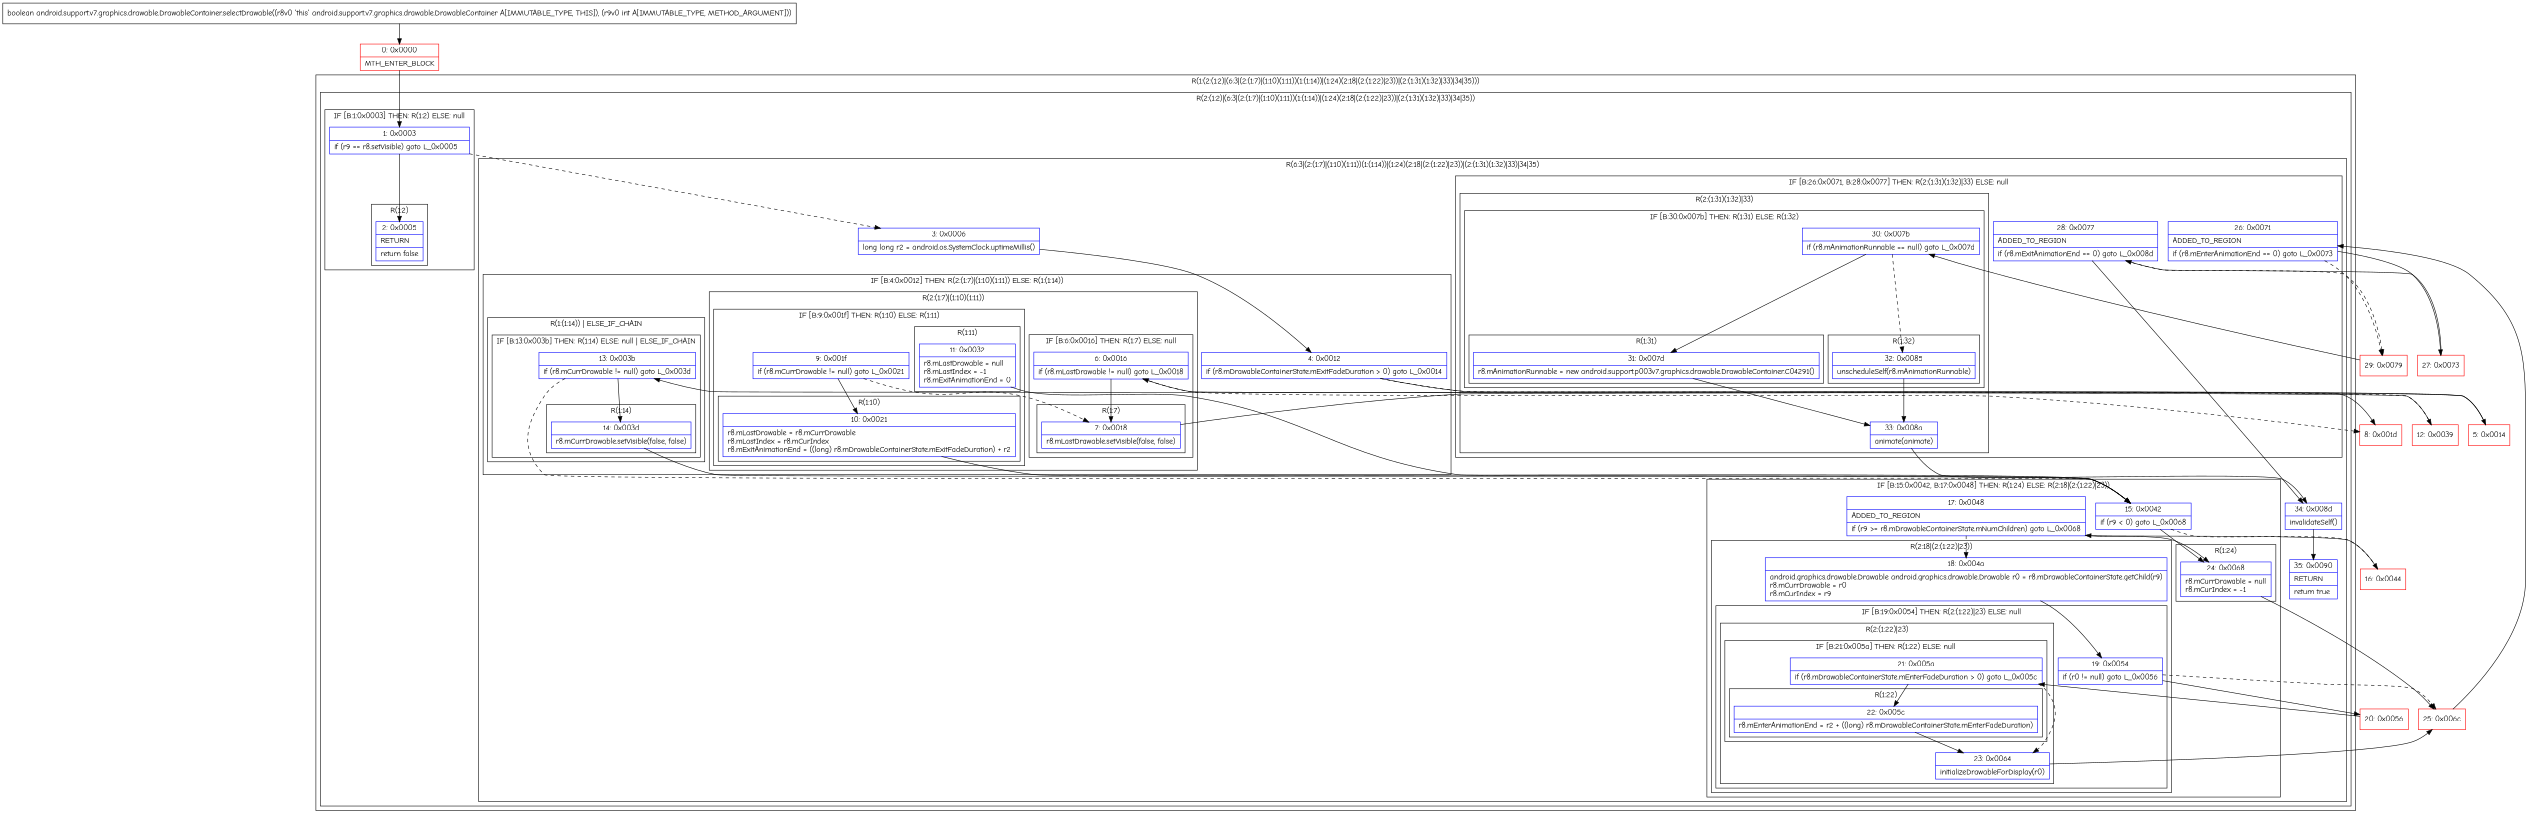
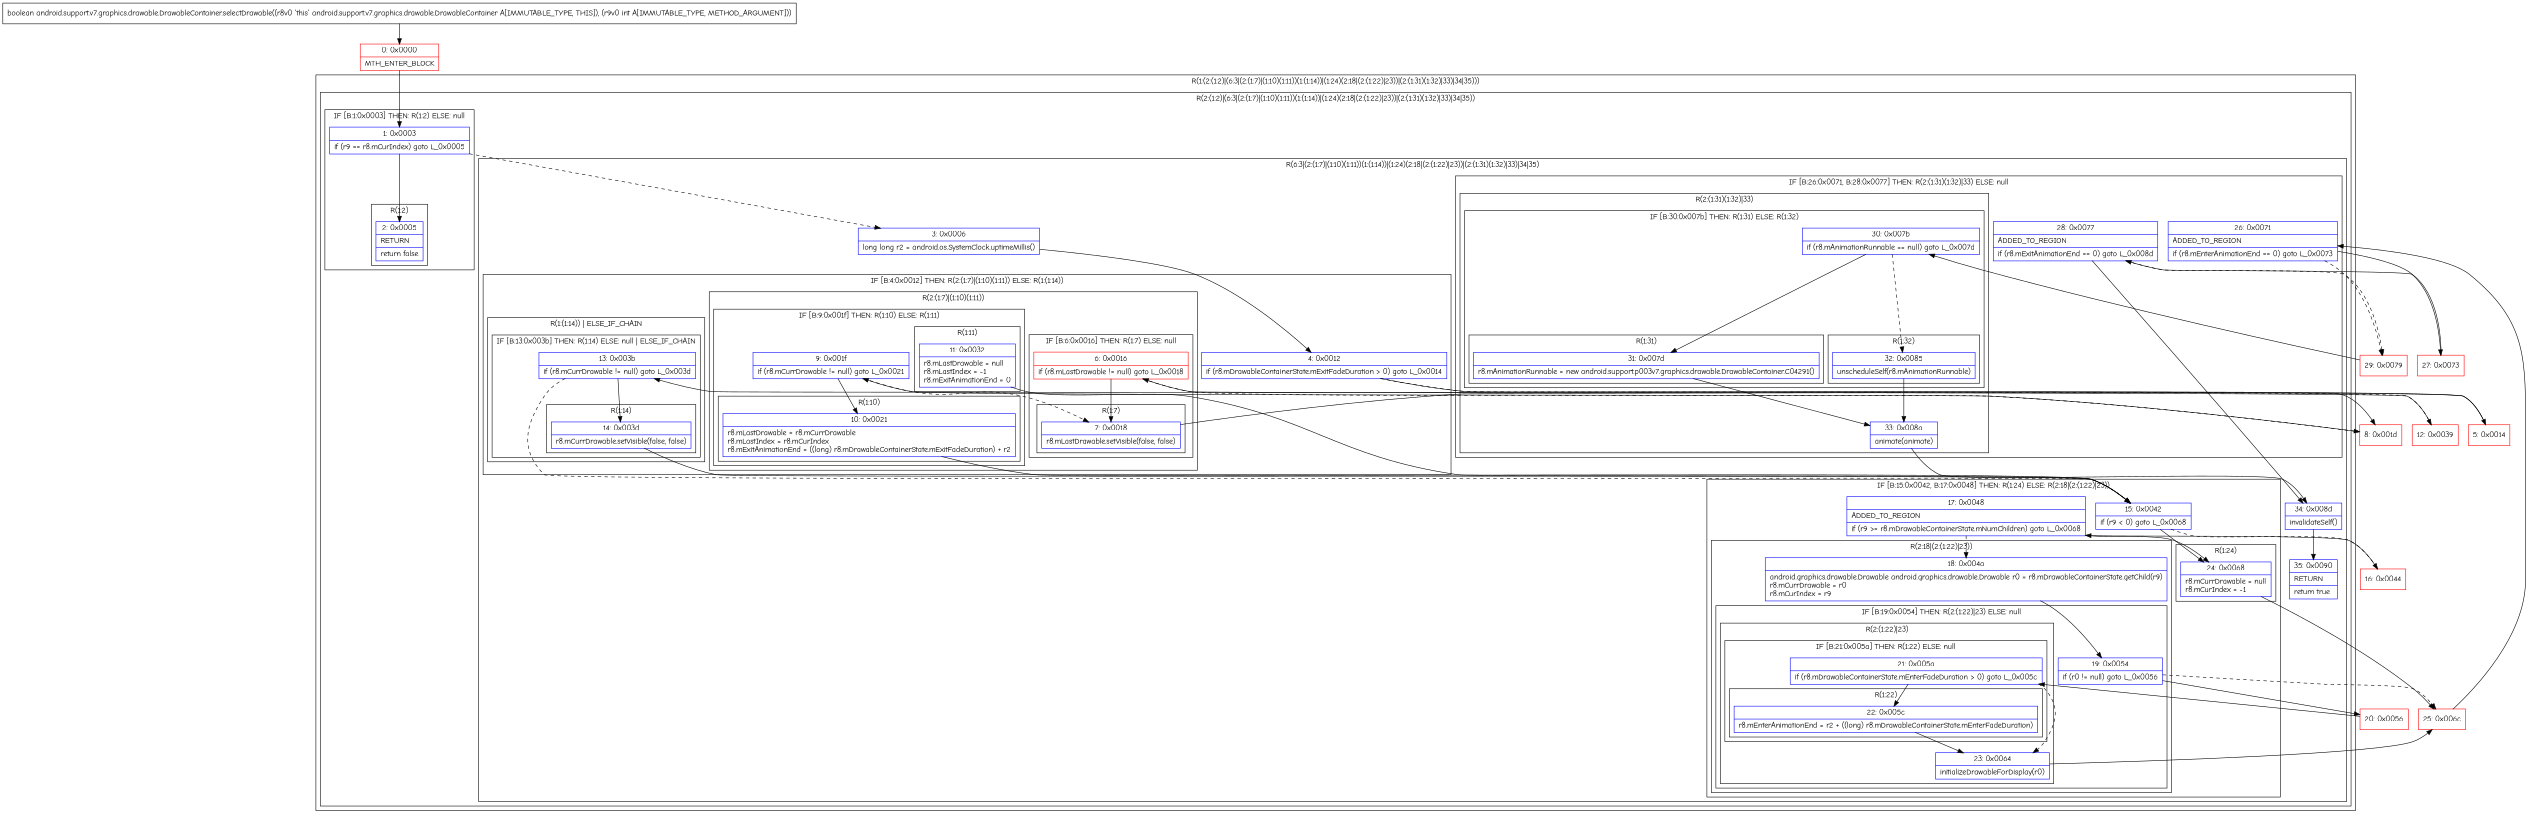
(396, 147) -> (400, 147)
(1111, 366) -> (1111, 366)
none -> (1614, 395)
